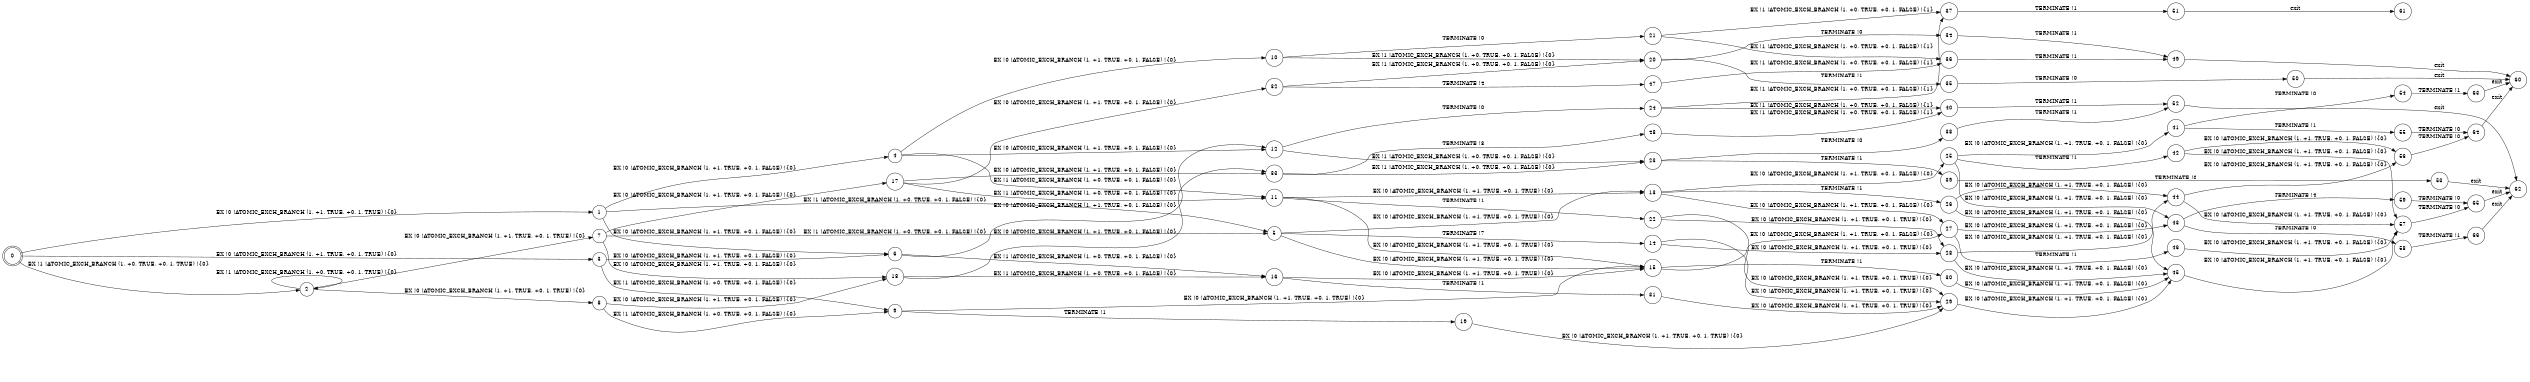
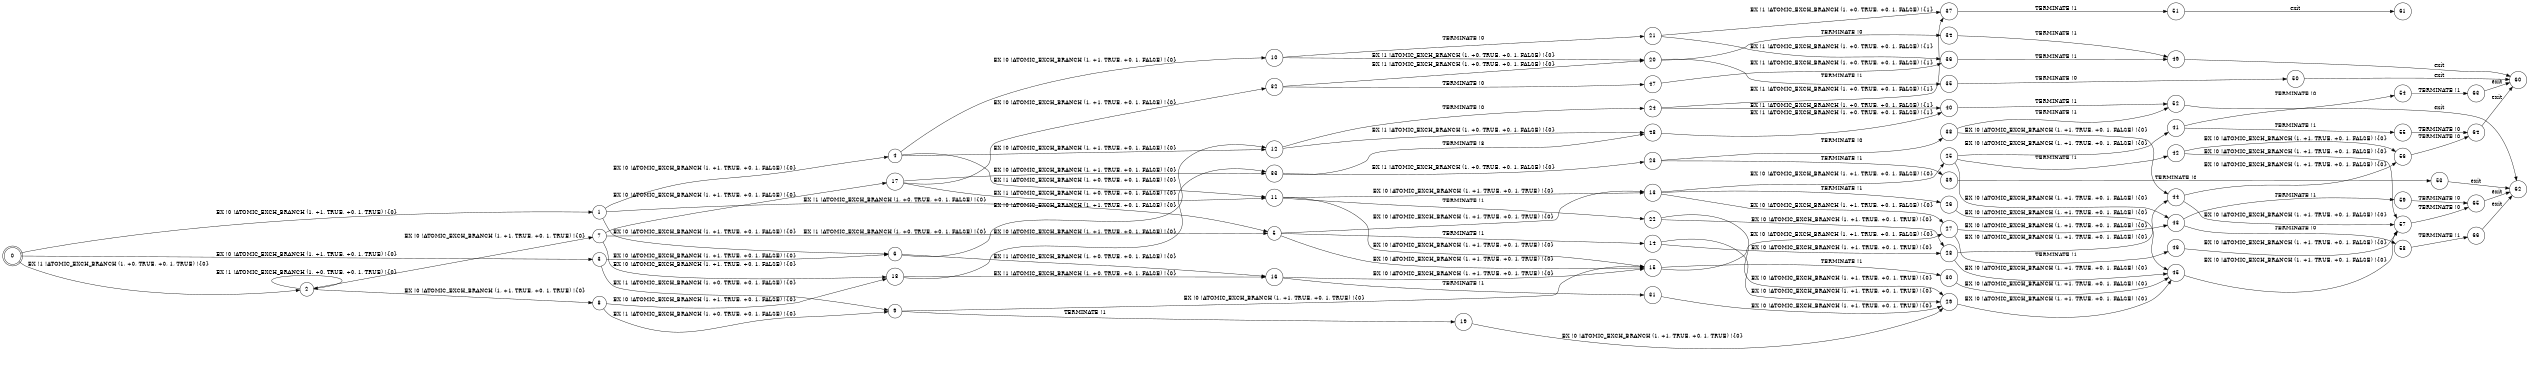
(1464, 84) -> (1464, 84)
(1461, 163) -> (1461, 135)
(2059, 188) -> (2082, 135)
(2296, 195) -> (2296, 195)
(1464, 234) -> (1464, 234)
